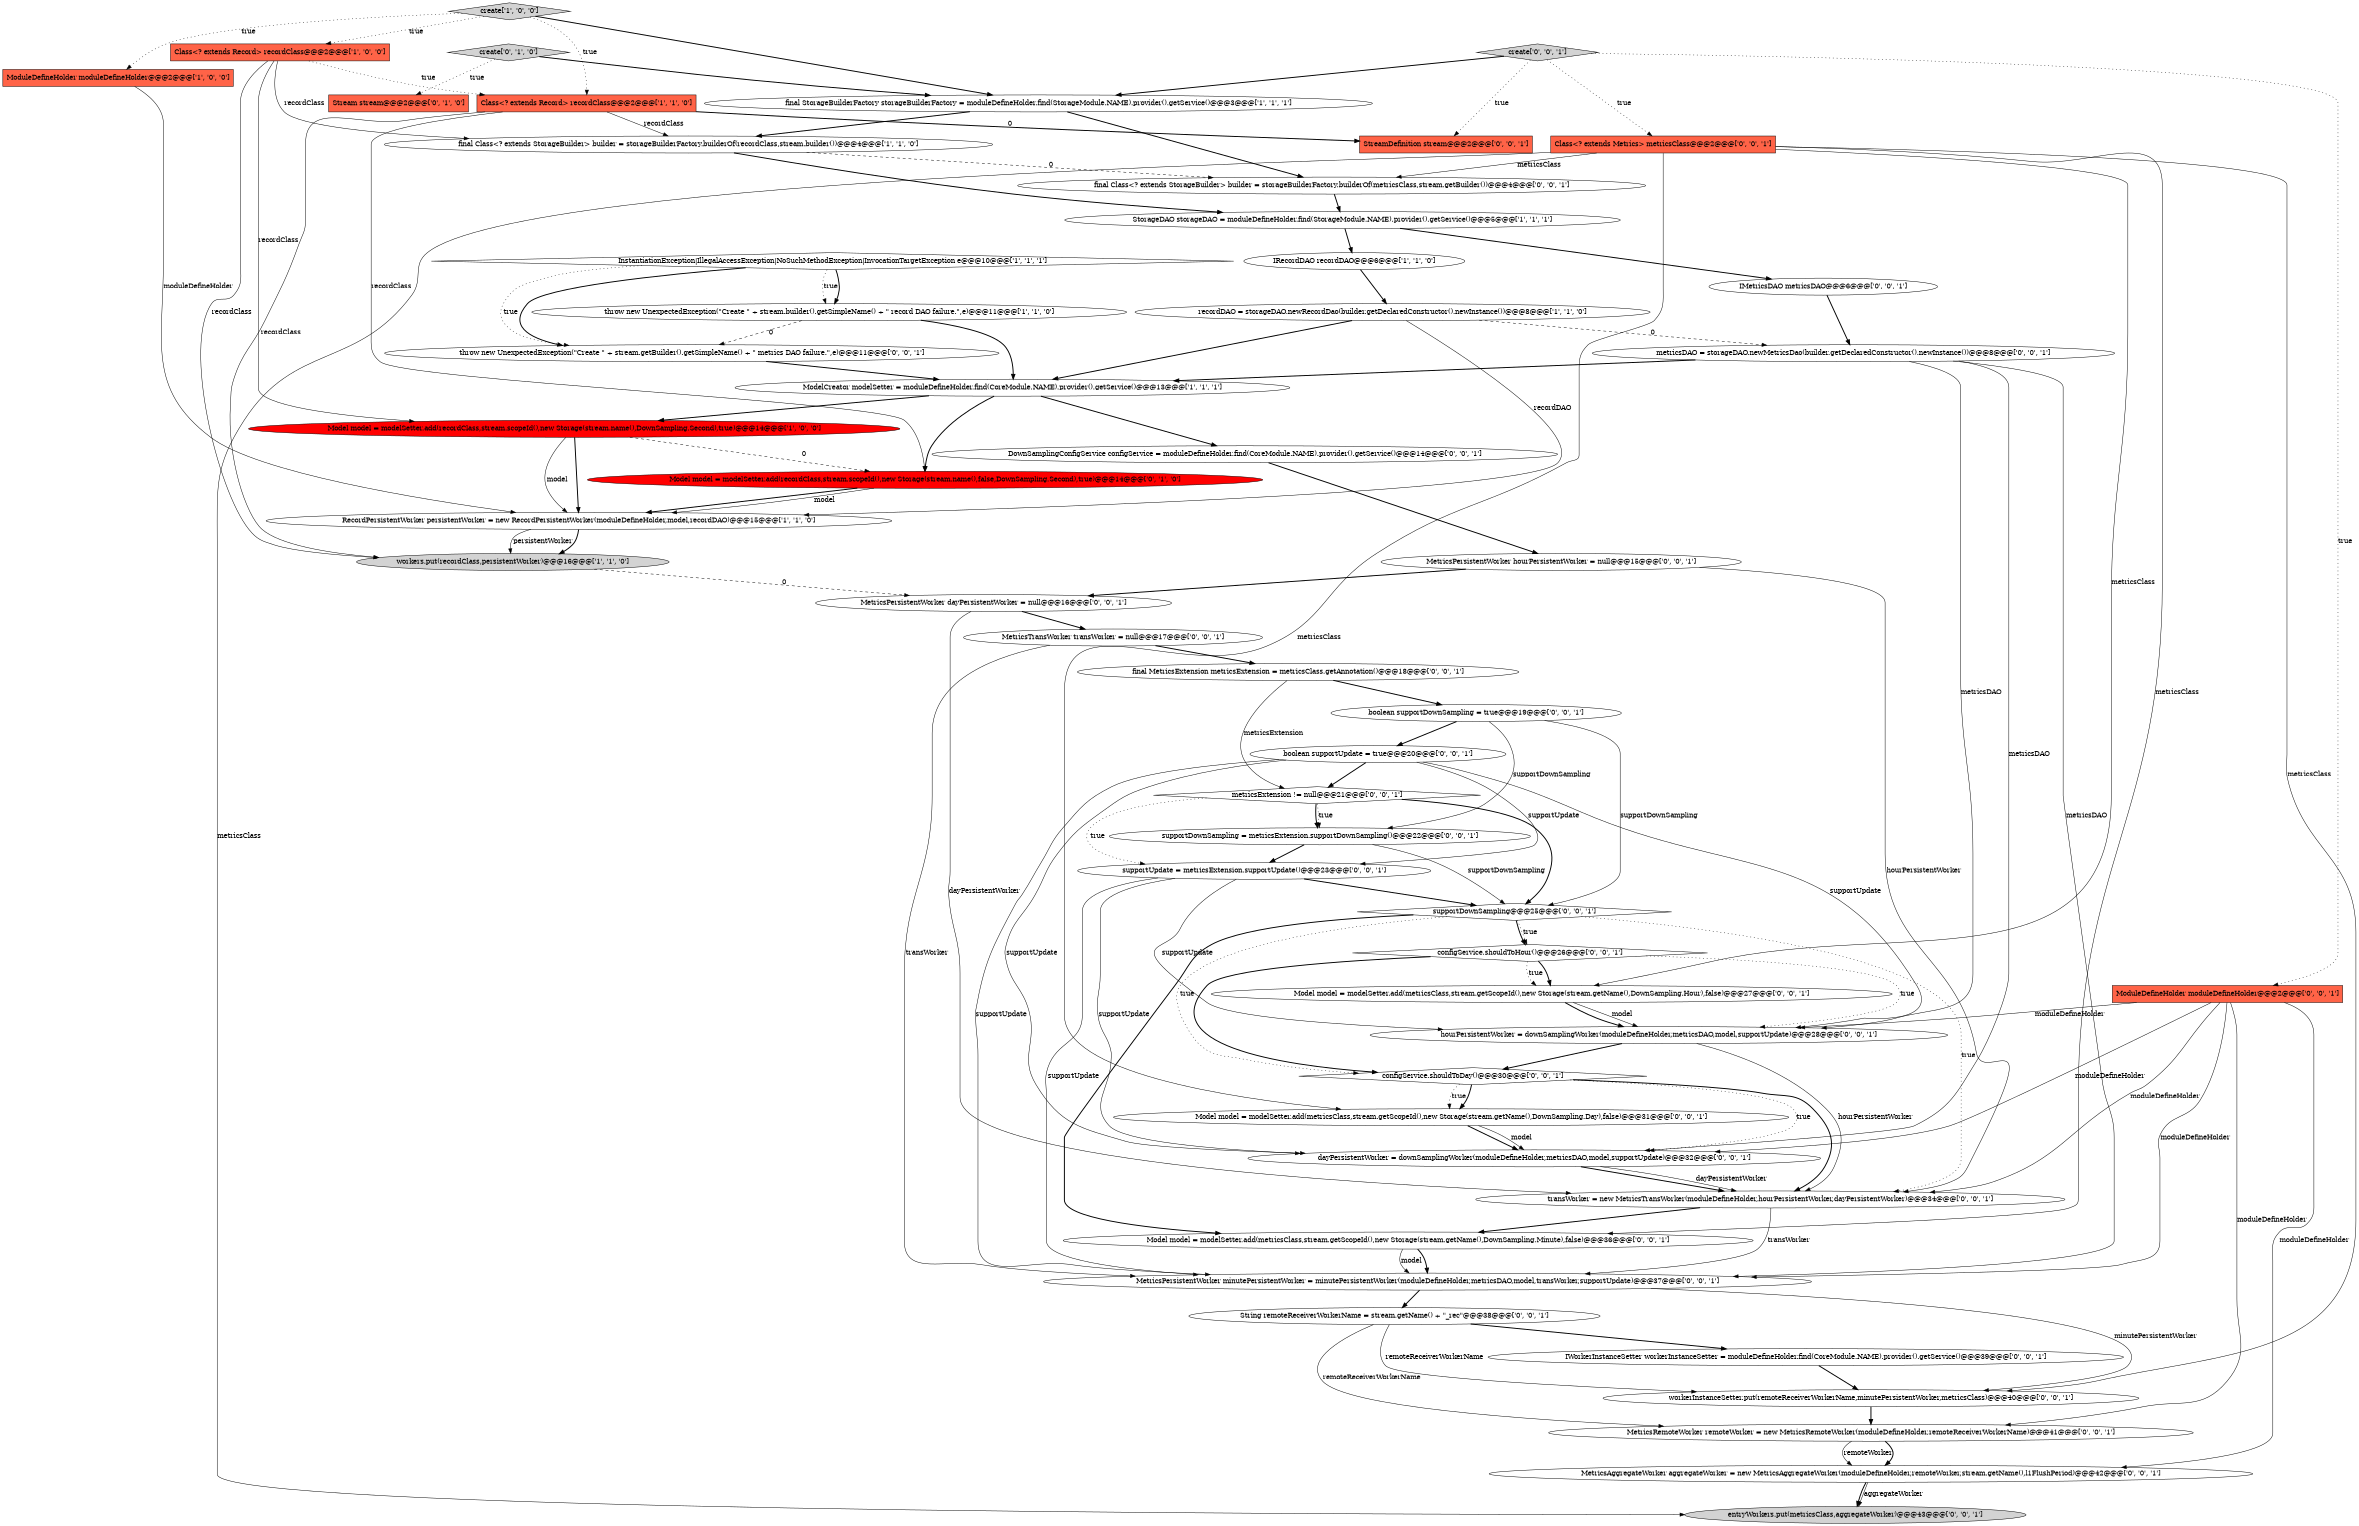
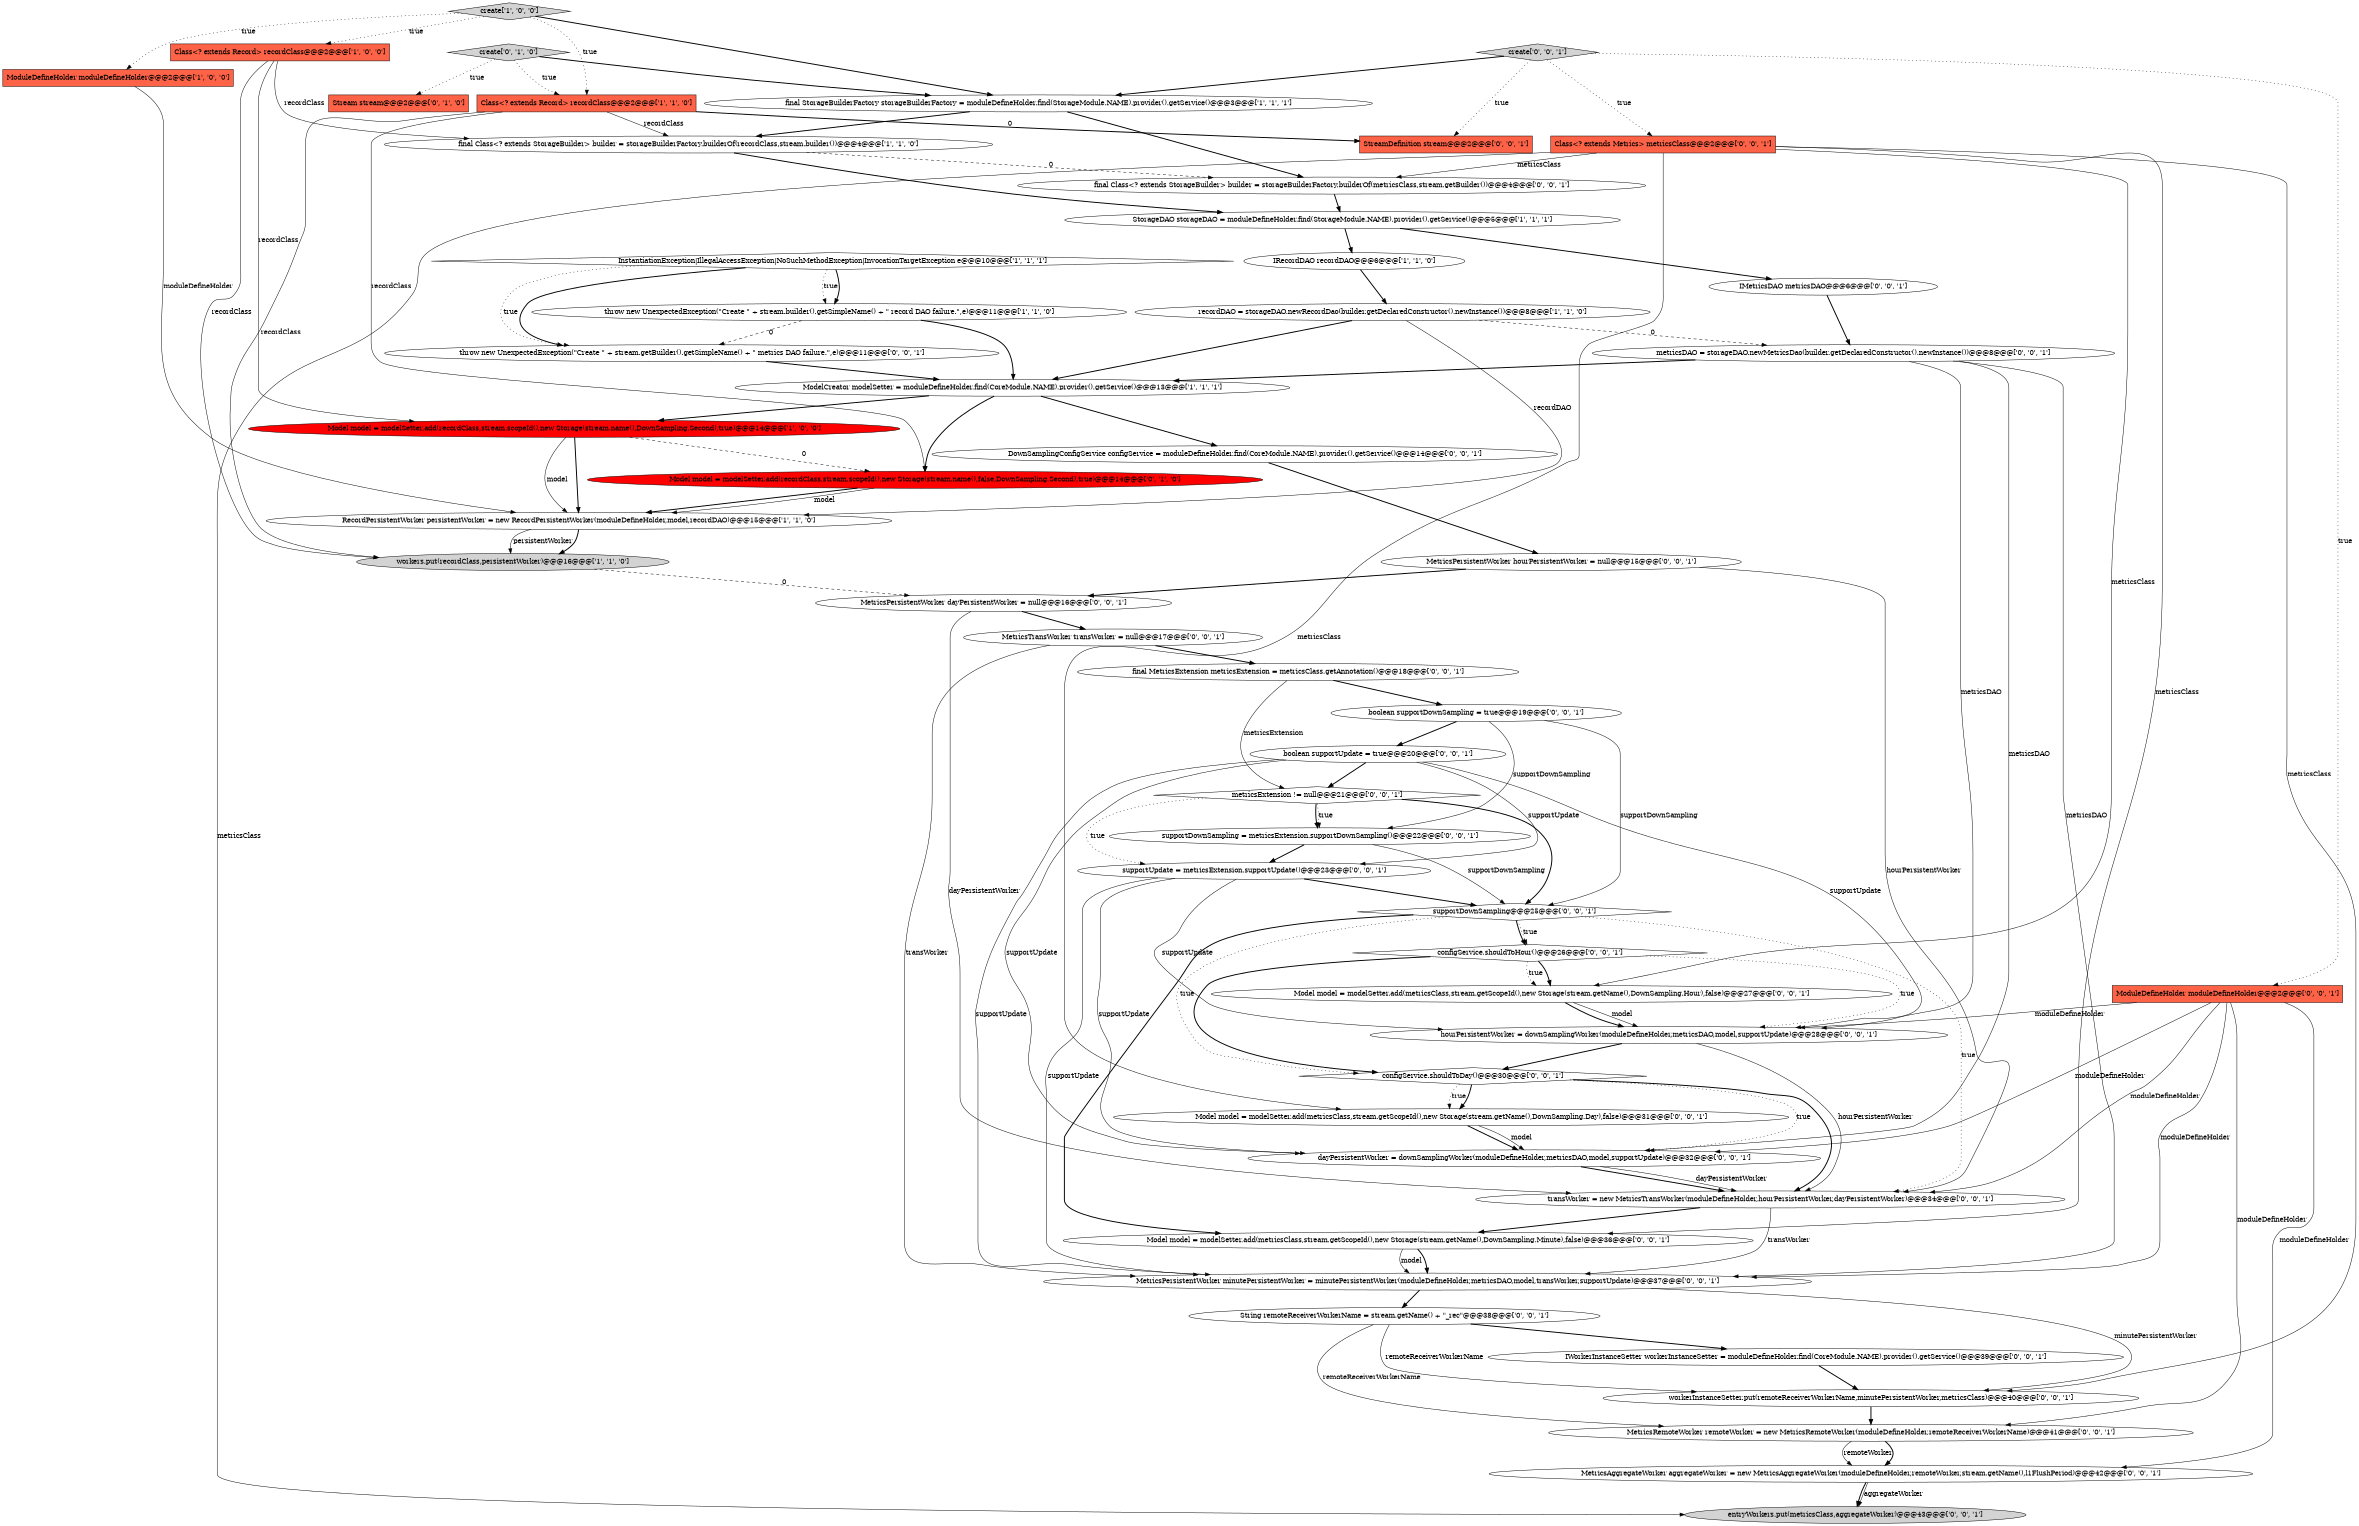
(394, 81) -> (533, 79)
